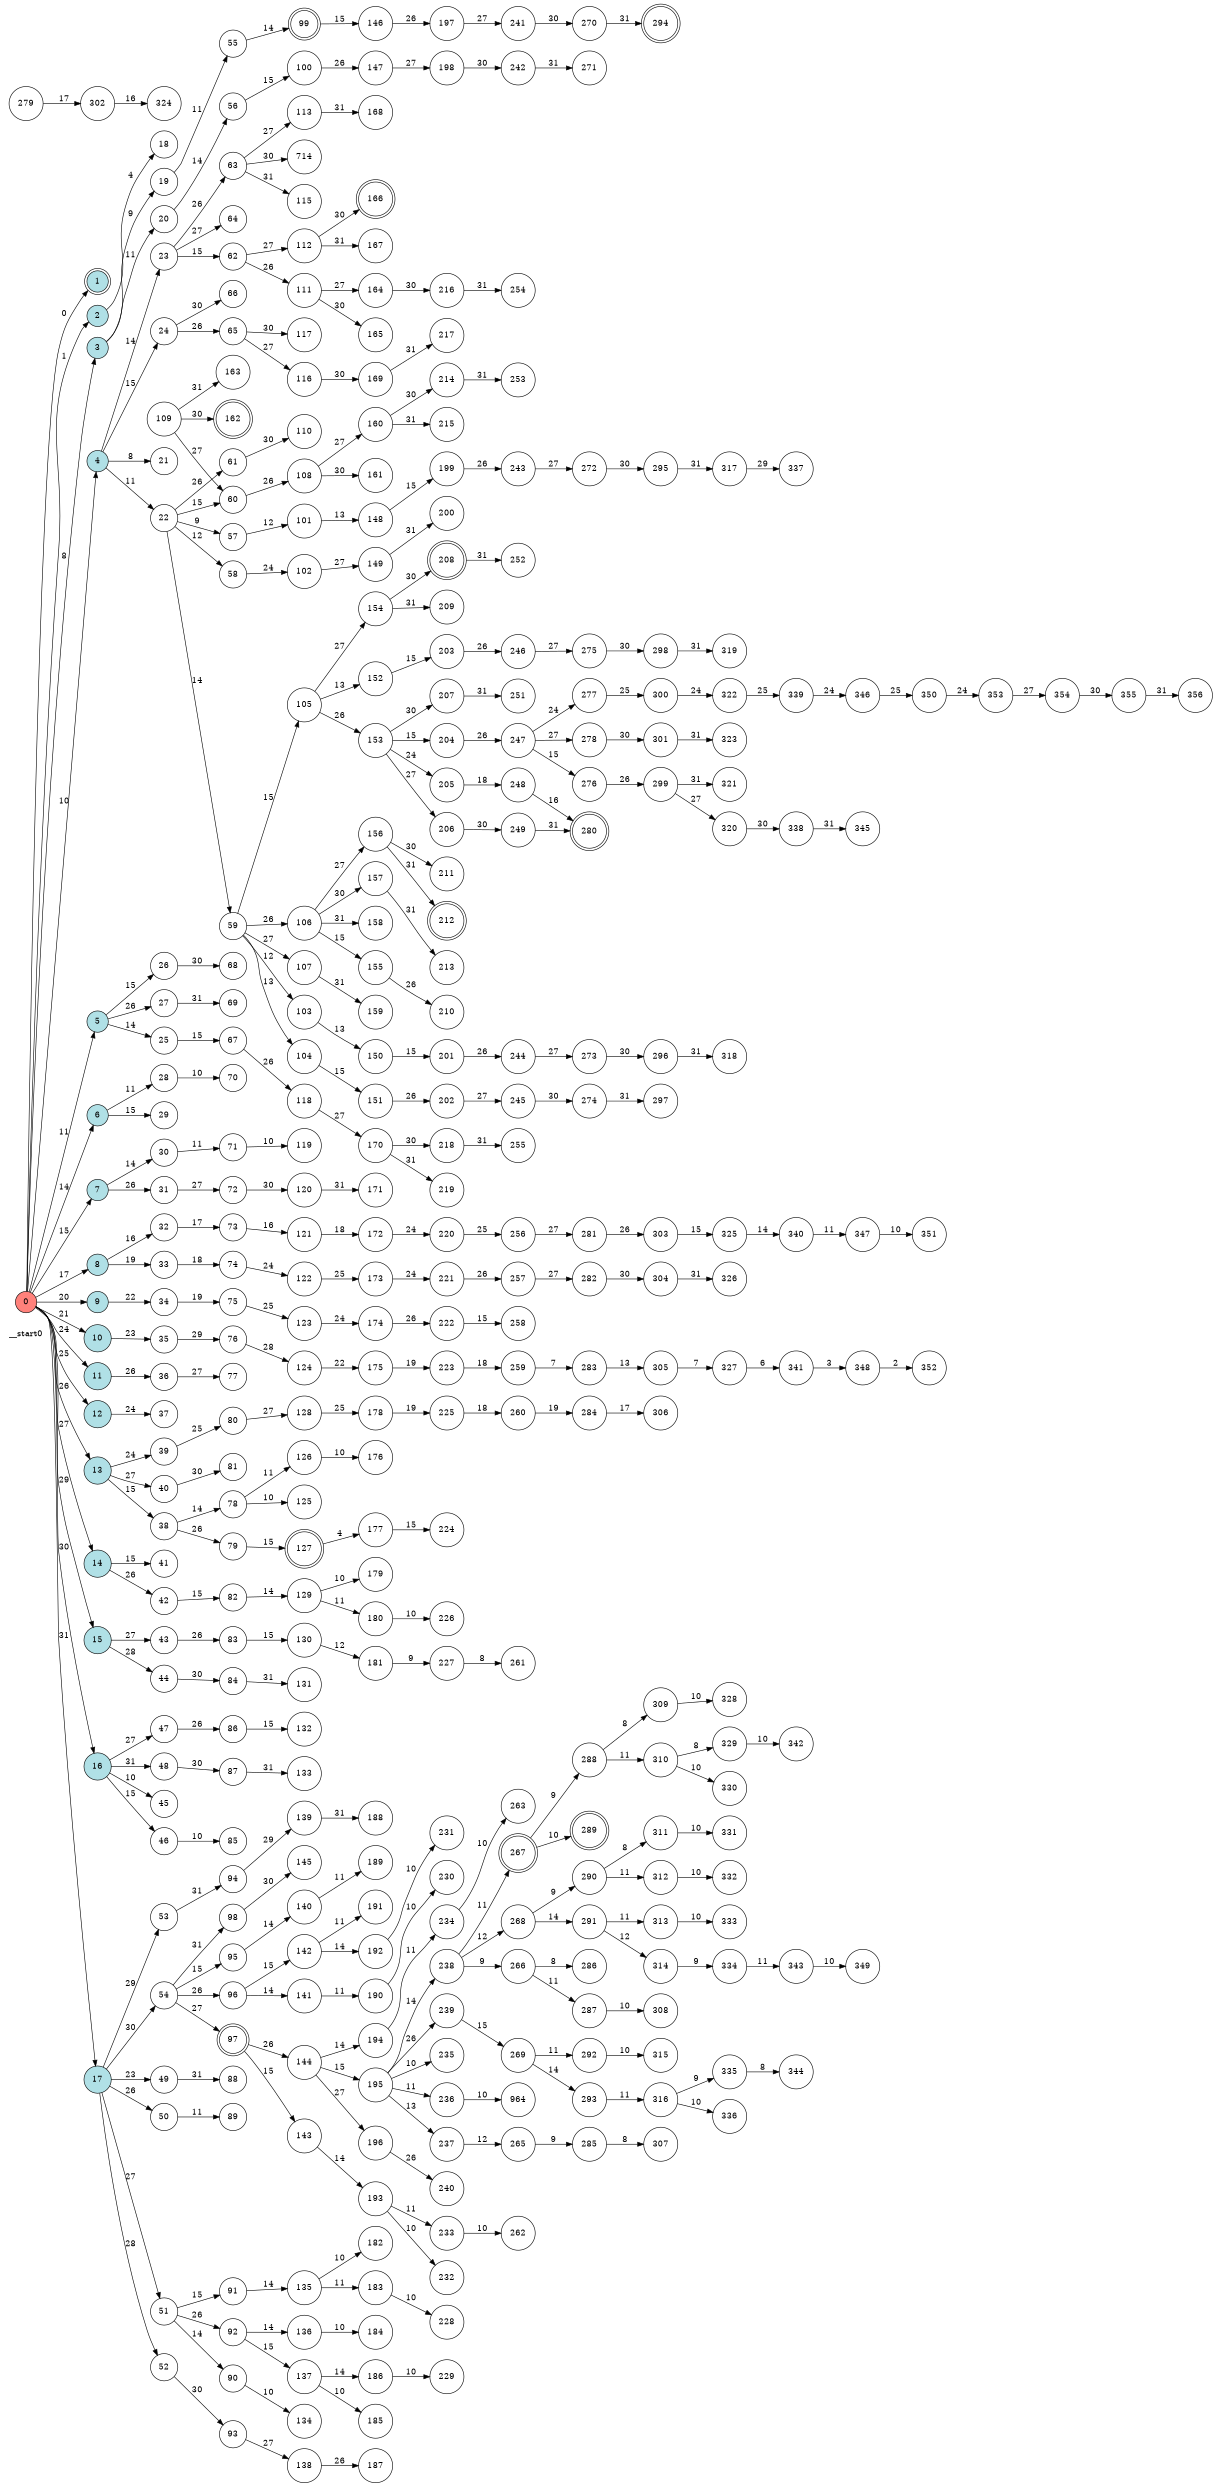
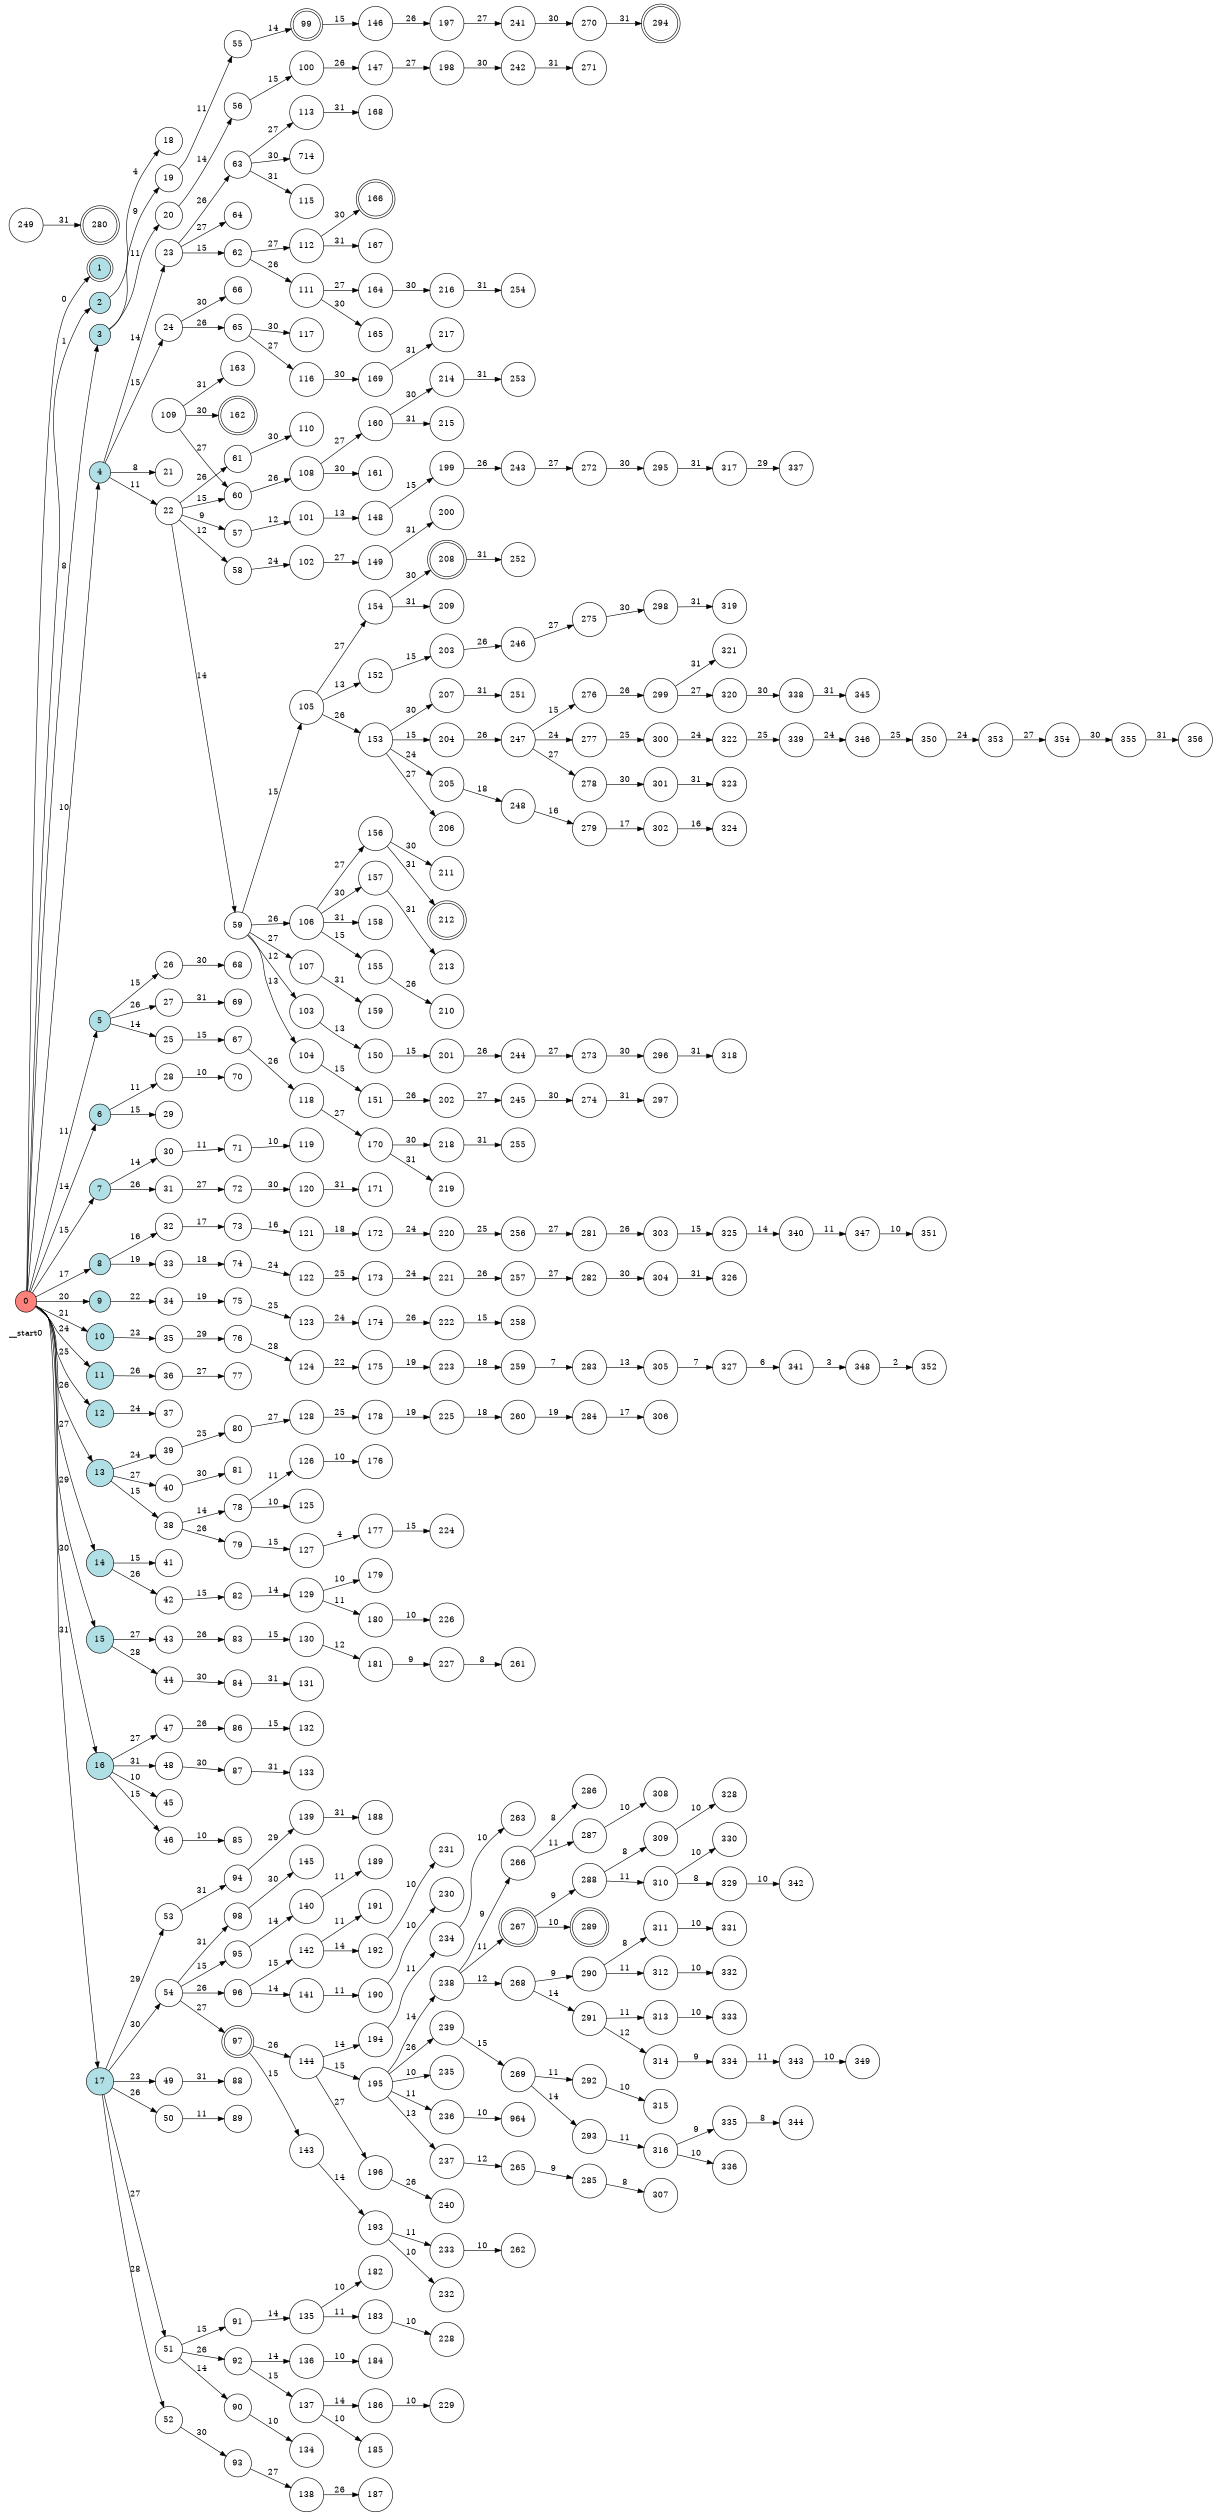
(550, 806) -> (551, 817)
(479, 830) -> none
(304, 1549) -> (307, 1551)
